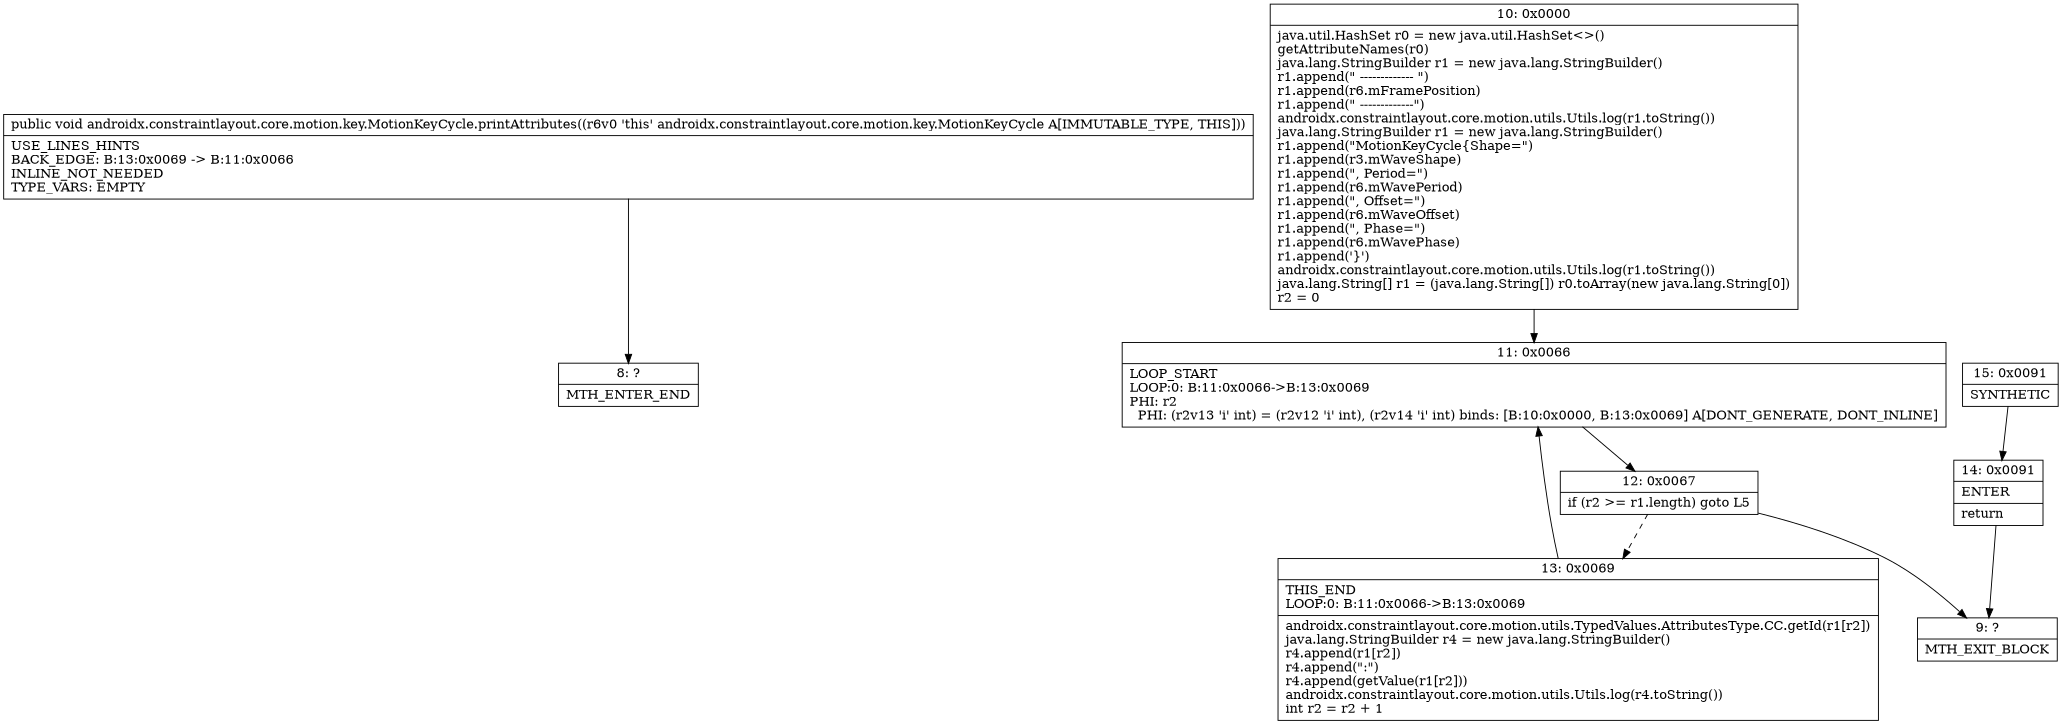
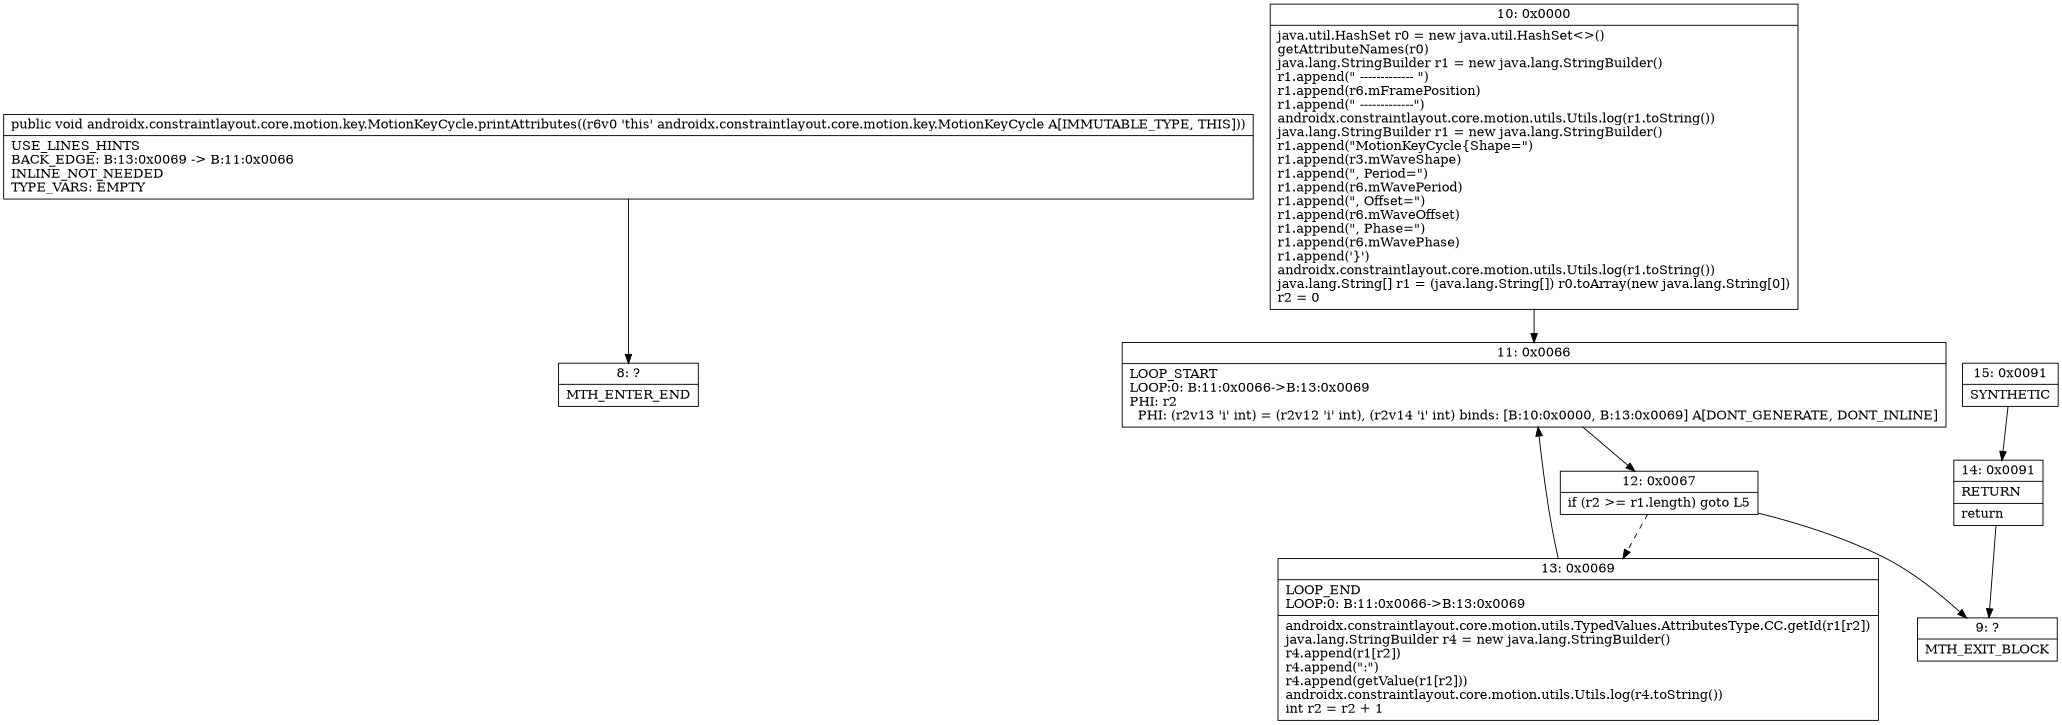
(1986, 492) -> (1991, 492)
(1321, 590) -> (1323, 590)
